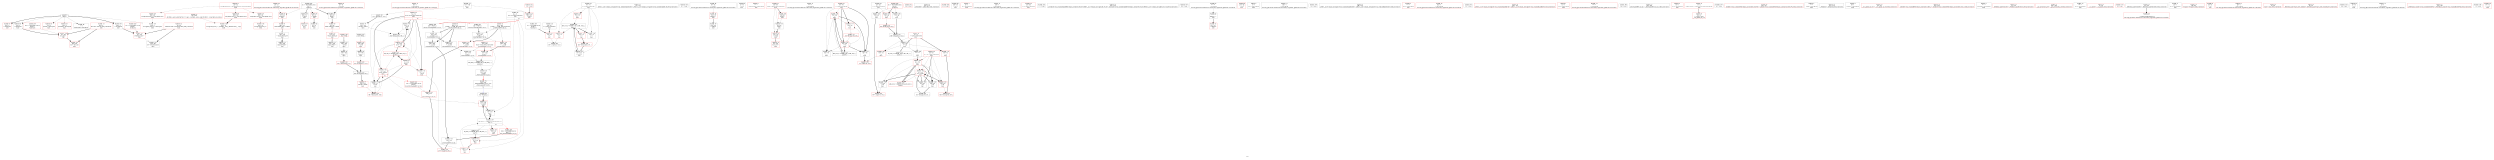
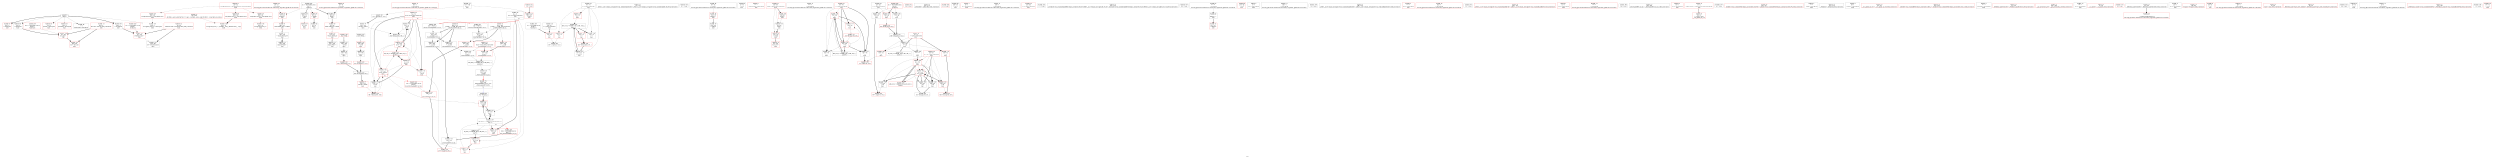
none -> (517, 79)
